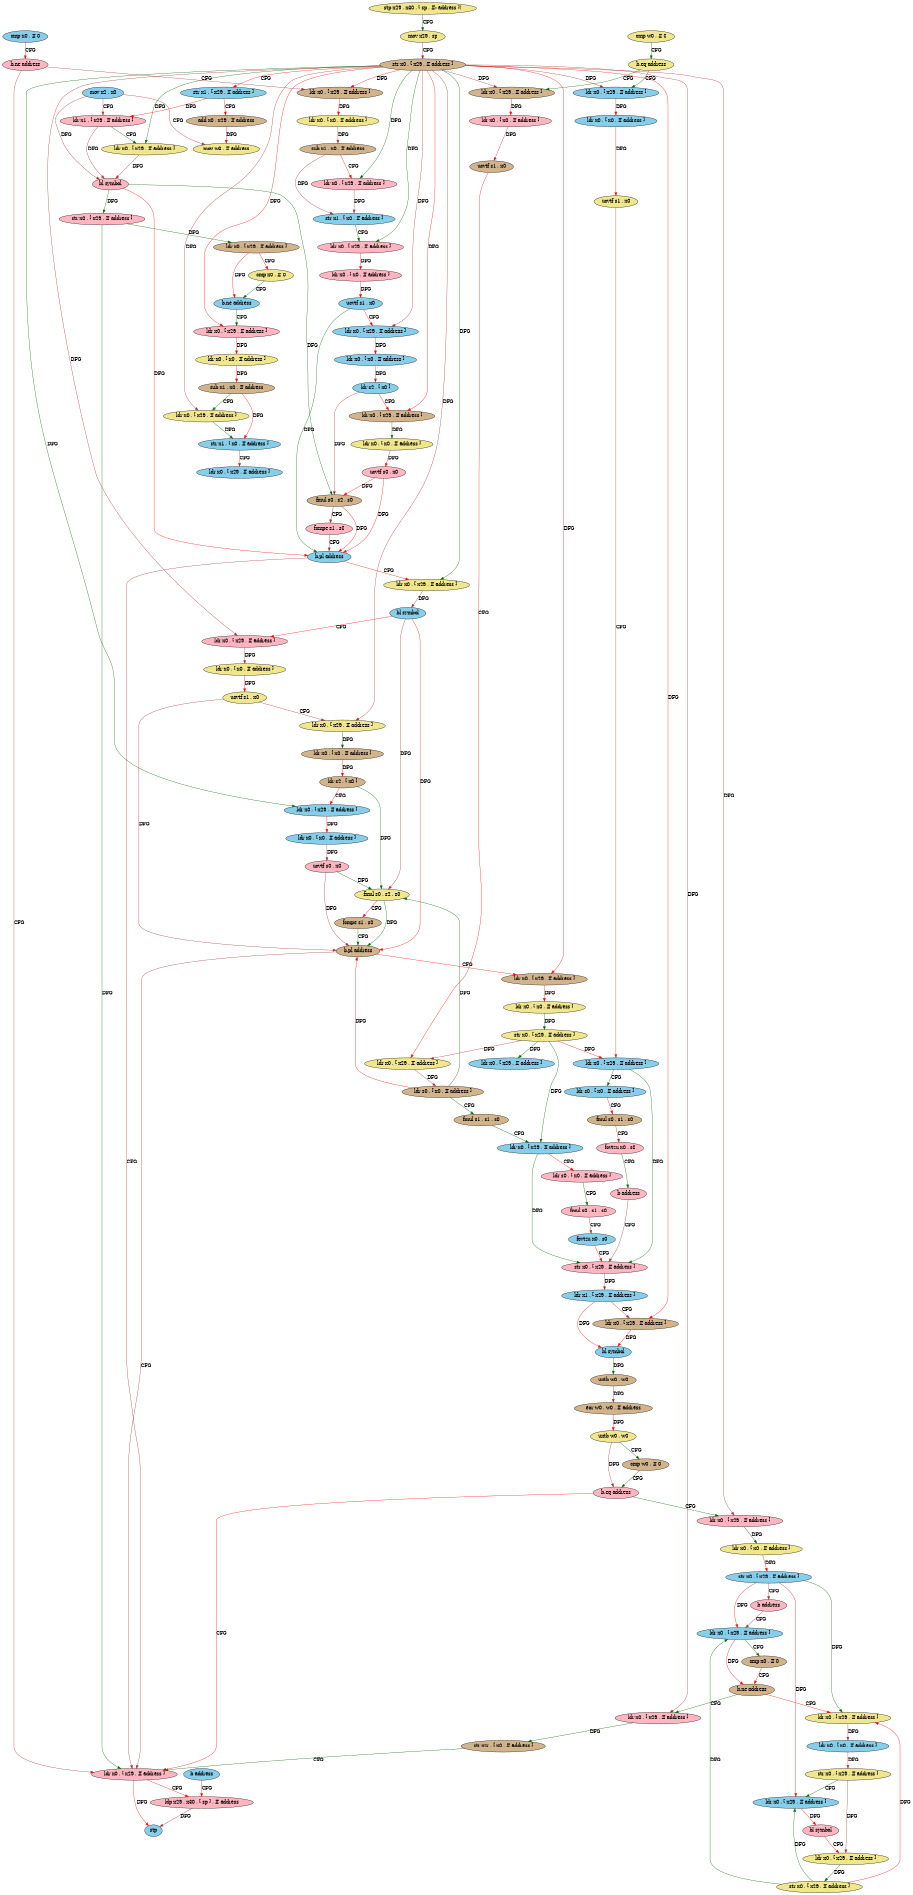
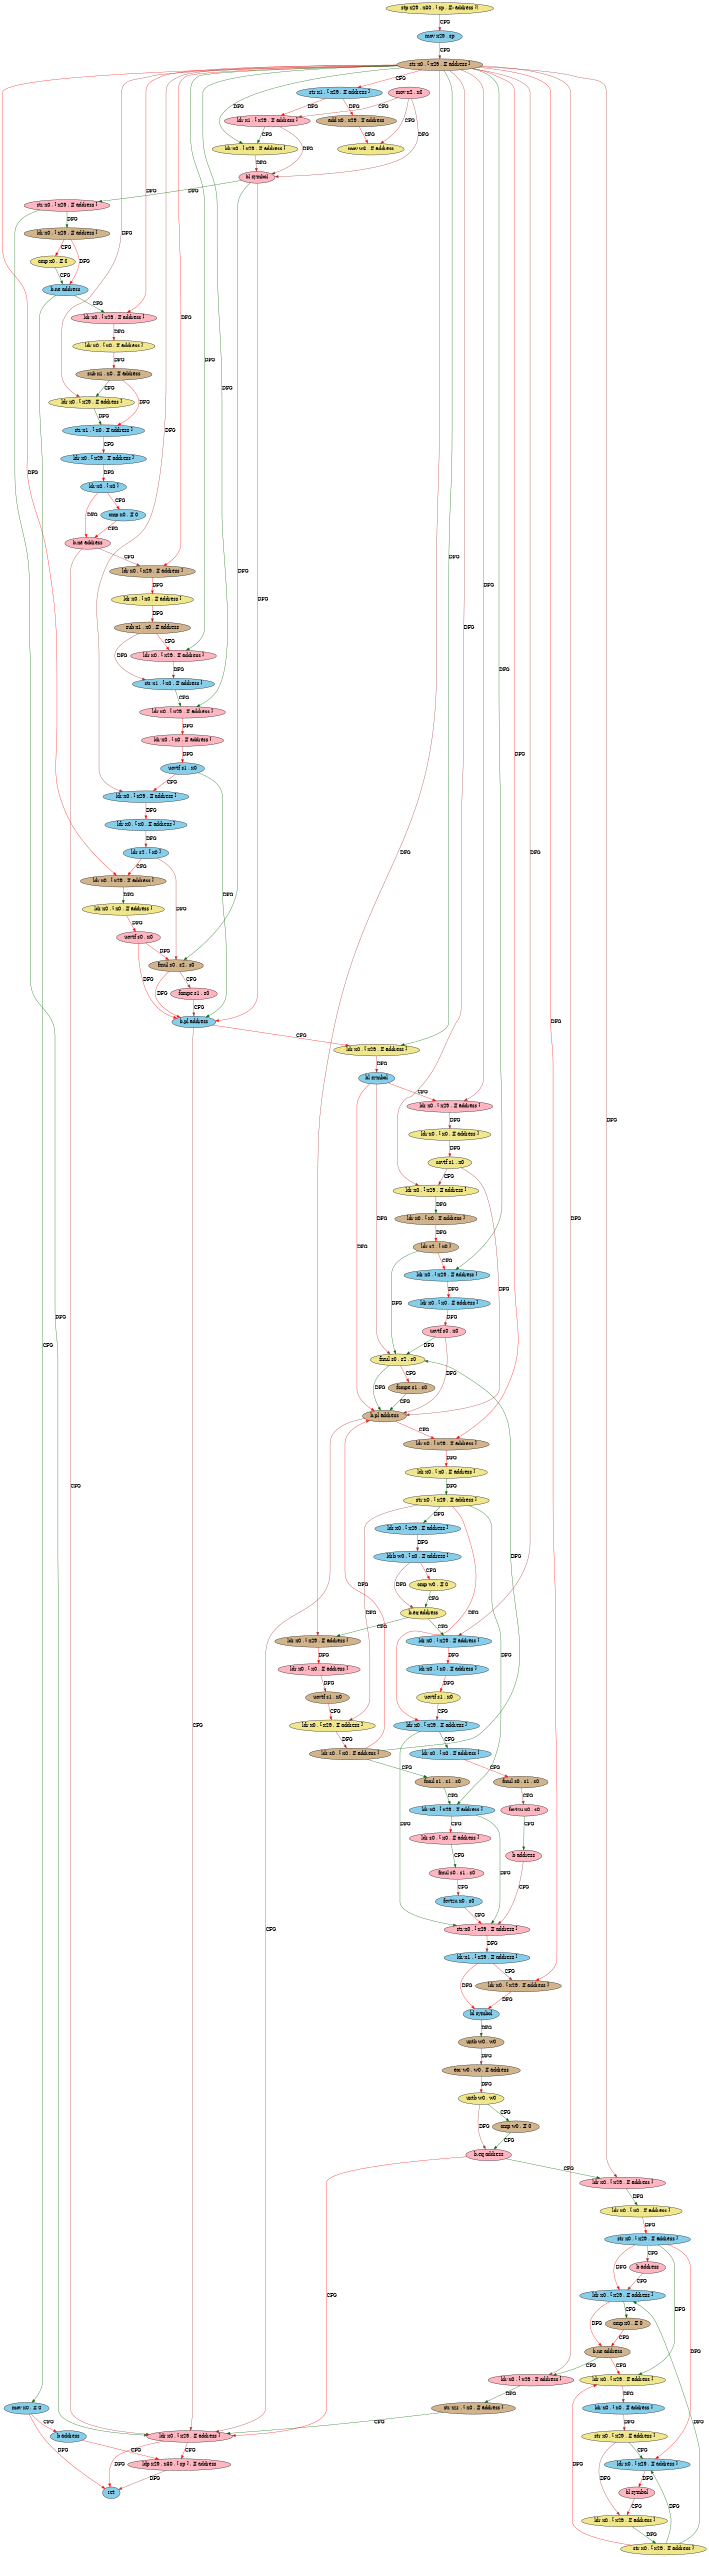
(423, 21) -> (440, 21)
(423, 37) -> (440, 37)
(103, 93) -> (409, 93)
(230, 107) -> (354, 107)
(232, 135) -> (370, 135)
none -> (104, 487)
none -> (417, 1557)
(153, 1831) -> (111, 2493)
none -> (27, 2408)
